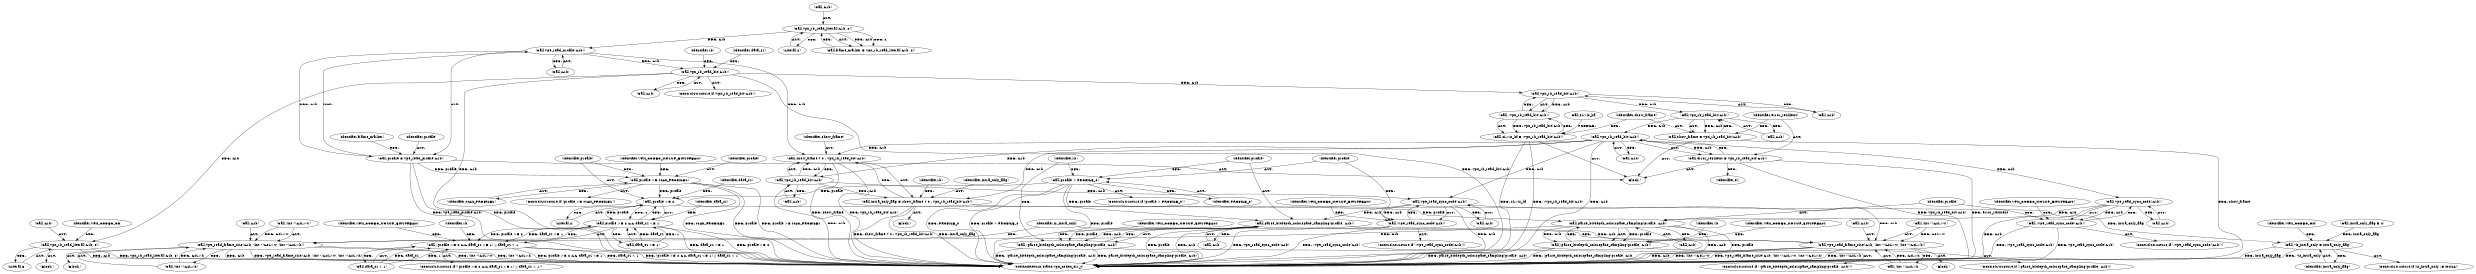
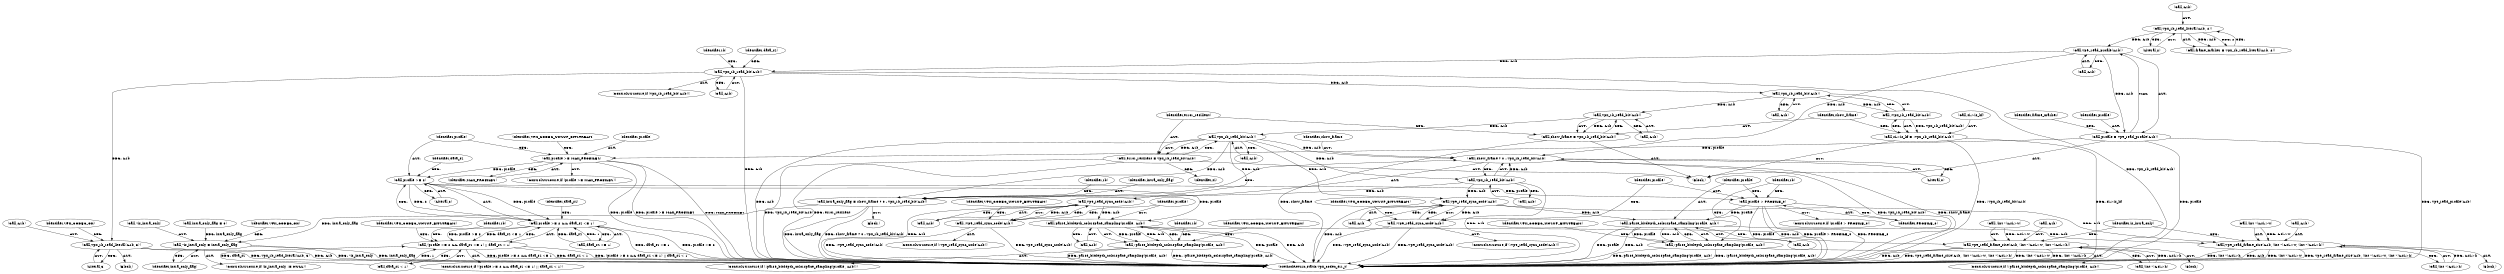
(1588, 126) -> (1973, 126)
none -> (1936, 180)
(863, 186) -> (1079, 186)
none -> (144, 224)
